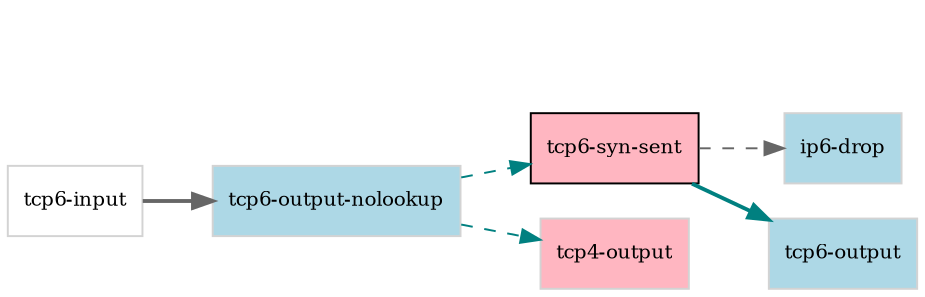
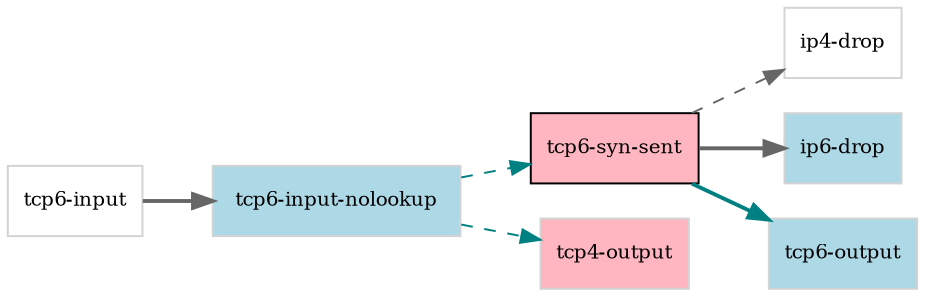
none -> (843, 43)
(732, 148) -> (732, 148)
(337, 201) -> (337, 201)
